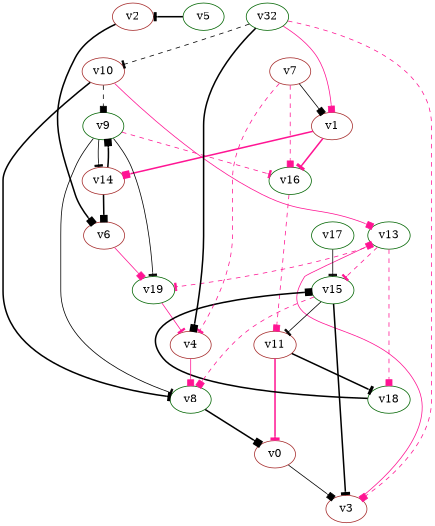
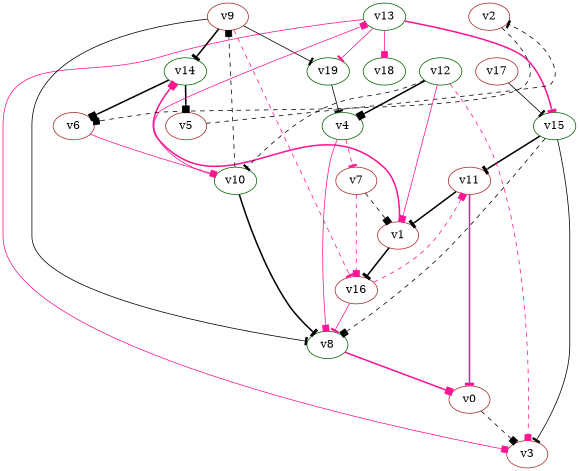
(170, 17) -> (451, 98)
(204, 17) -> (186, 126)
(267, 17) -> (441, 71)
(103, 71) -> (236, 181)
(309, 96) -> (375, 205)
(58, 118) -> (286, 110)
(103, 126) -> (228, 17)
(98, 151) -> (211, 39)
(312, 152) -> (379, 261)
(108, 157) -> (186, 93)
(103, 181) -> (185, 71)
(290, 181) -> (356, 290)
(232, 203) -> (349, 153)
(333, 236) -> (497, 71)
(126, 260) -> (149, 155)
(362, 262) -> (494, 43)
(277, 271) -> (358, 43)
(389, 314) -> (384, 40)
(170, 315) -> (335, 97)
none -> (343, 316)
(304, 318) -> (514, 152)
(251, 329) -> (454, 242)
(191, 345) -> (343, 126)
(379, 348) -> (13, 260)
(175, 367) -> none
(330, 371) -> (435, 207)
(340, 402) -> (570, 292)
(230, 425) -> (395, 371)
(308, 479) -> (496, 424)
